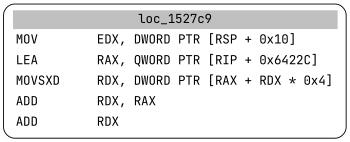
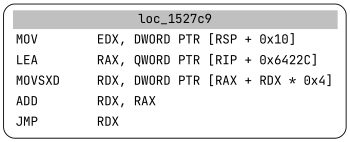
(68, 122) -> (68, 122)
